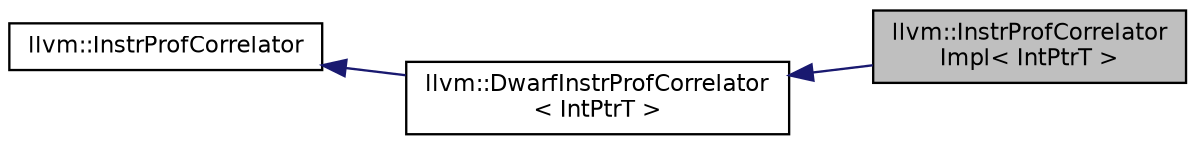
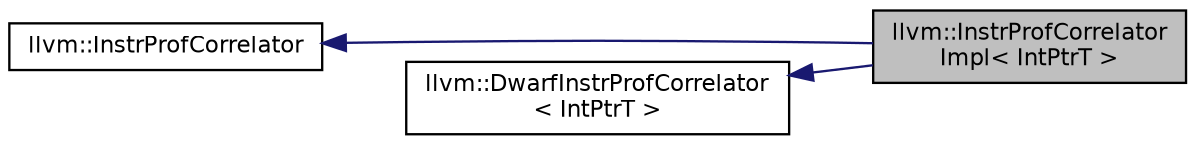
(376, 72) -> (610, 41)
